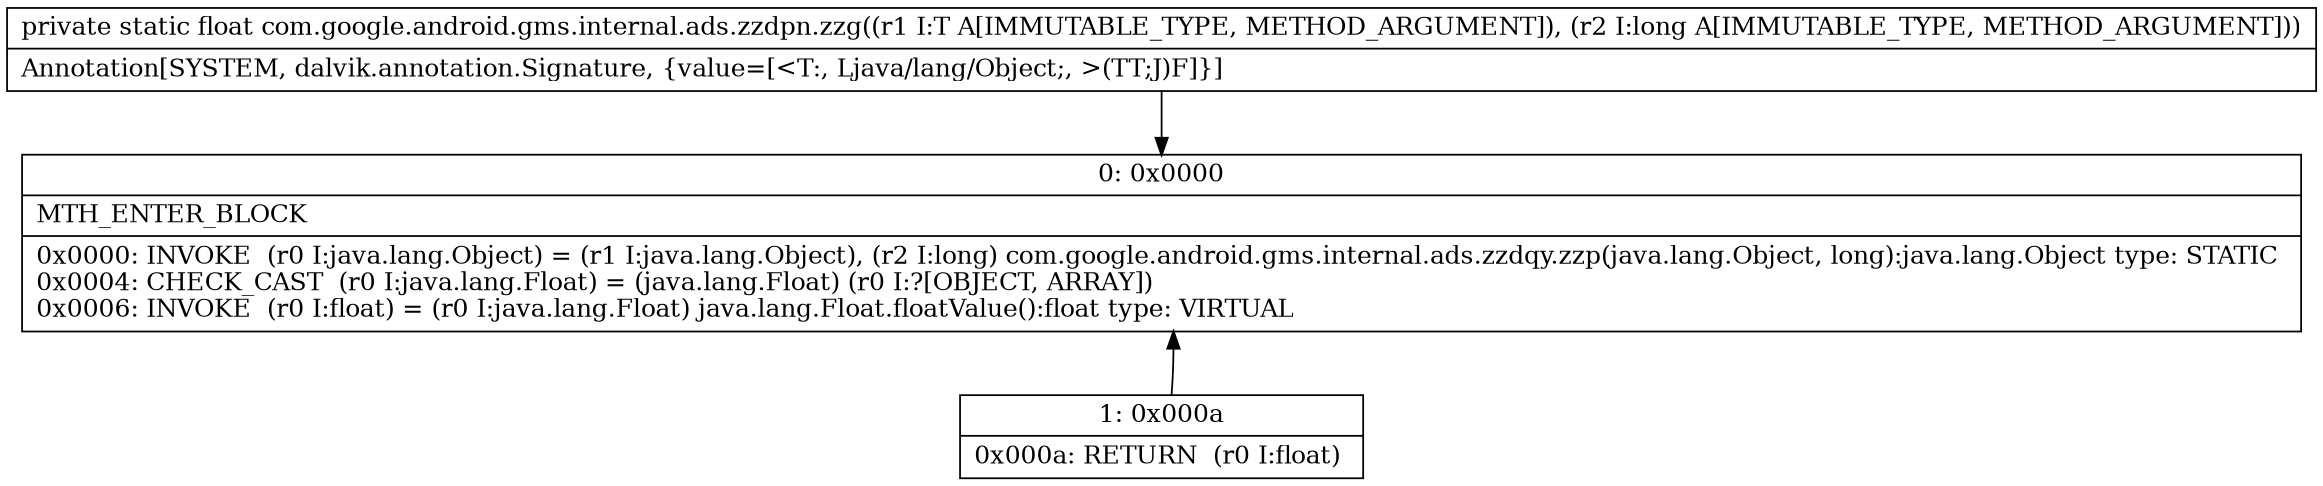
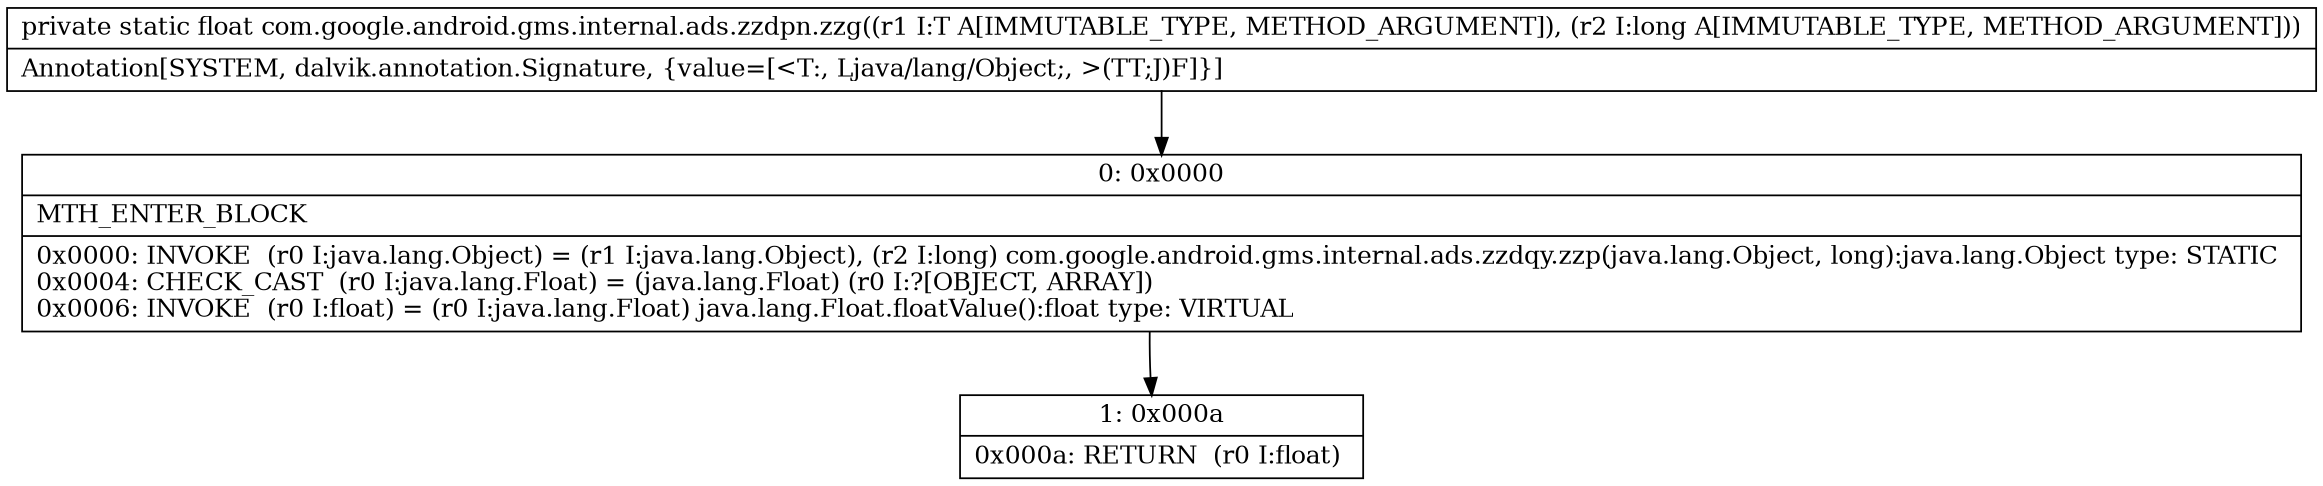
(1173, 372) -> (1150, 354)
